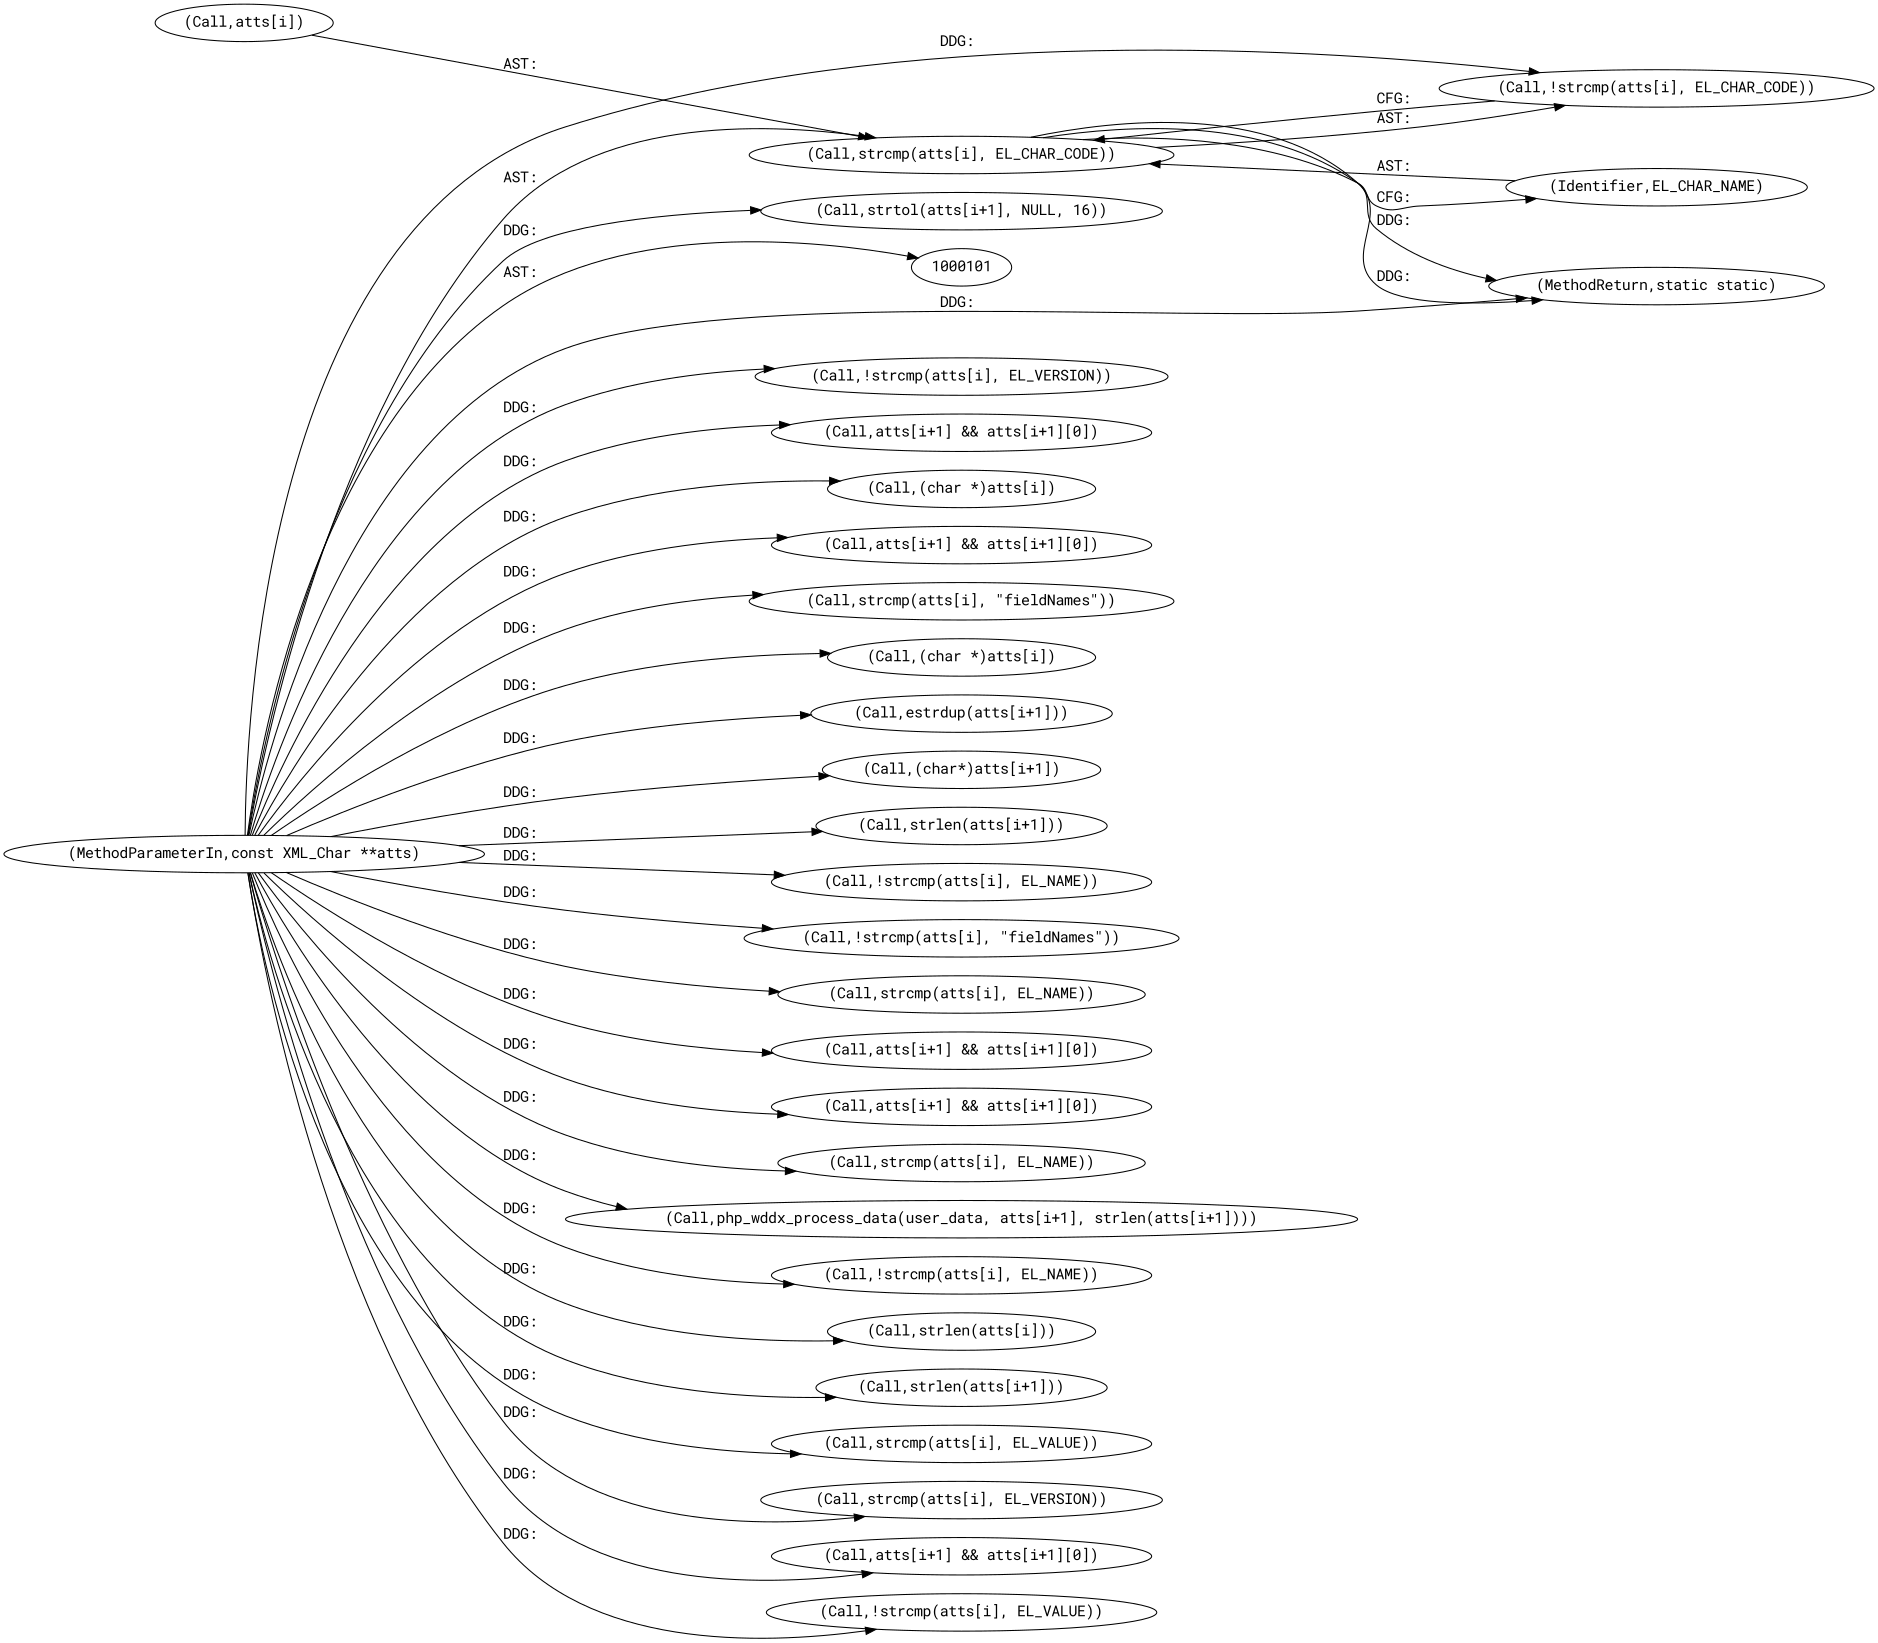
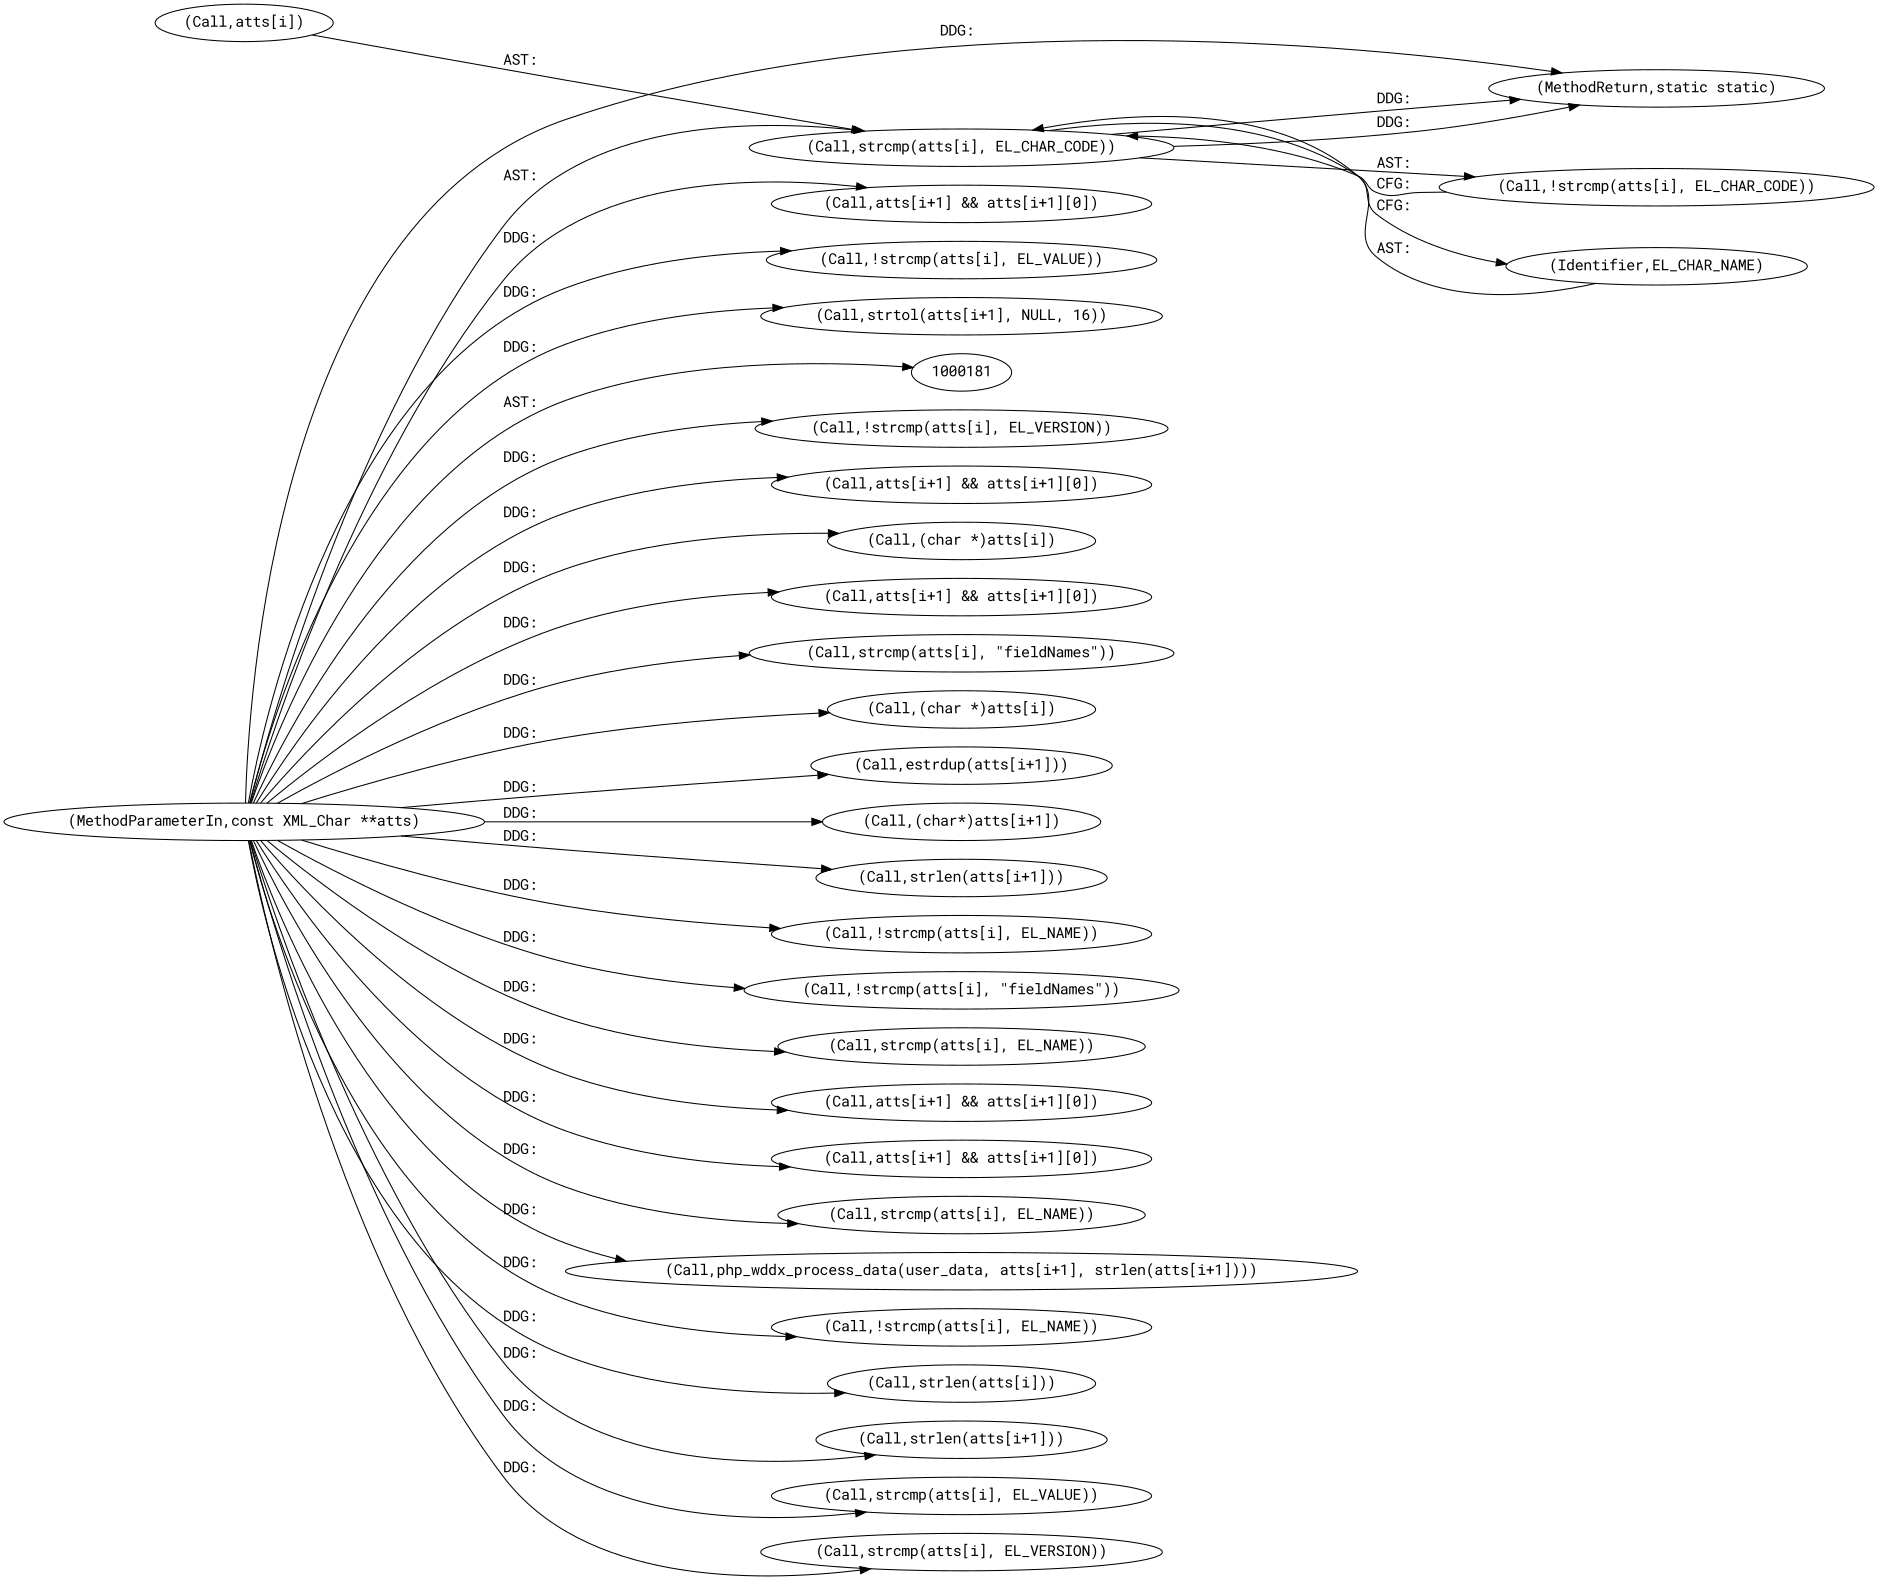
(637, 108) -> none
(962, 267) -> (962, 372)
